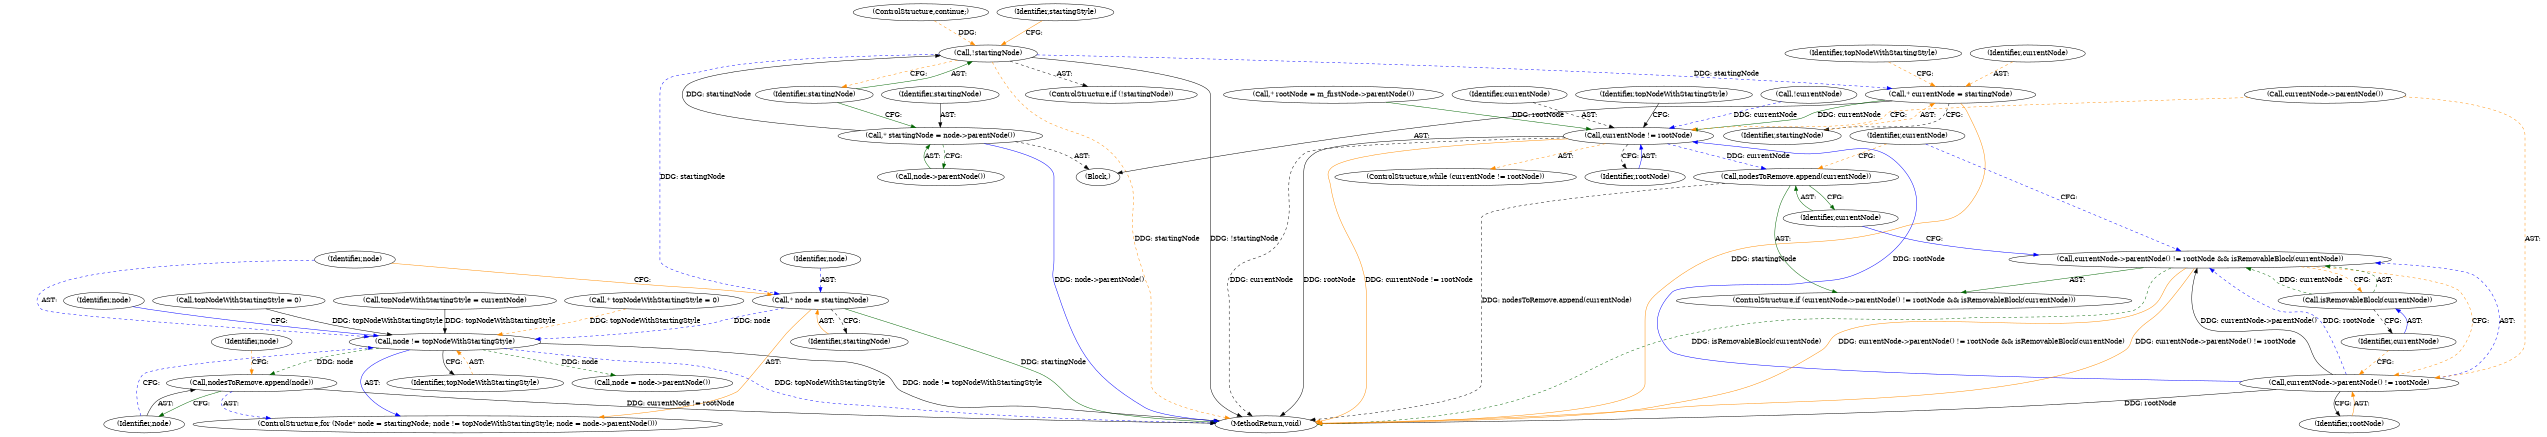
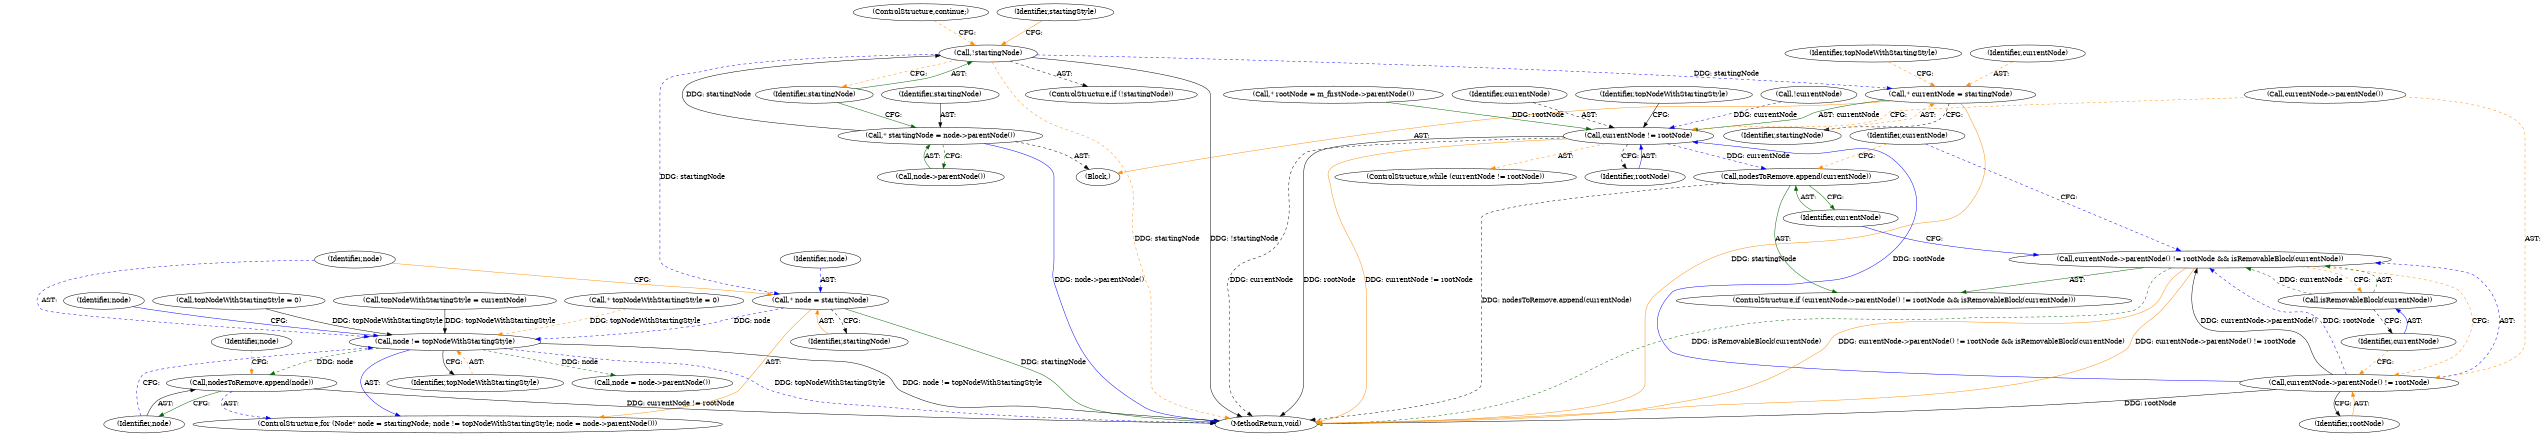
(968, 33) -> (968, 33)
(1849, 115) -> (1849, 115)
(1525, 116) -> (1525, 116)
